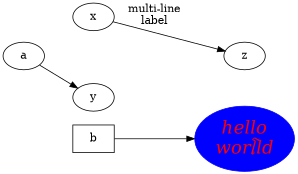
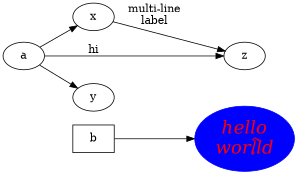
none -> (55, 38)
none -> (130, 56)
